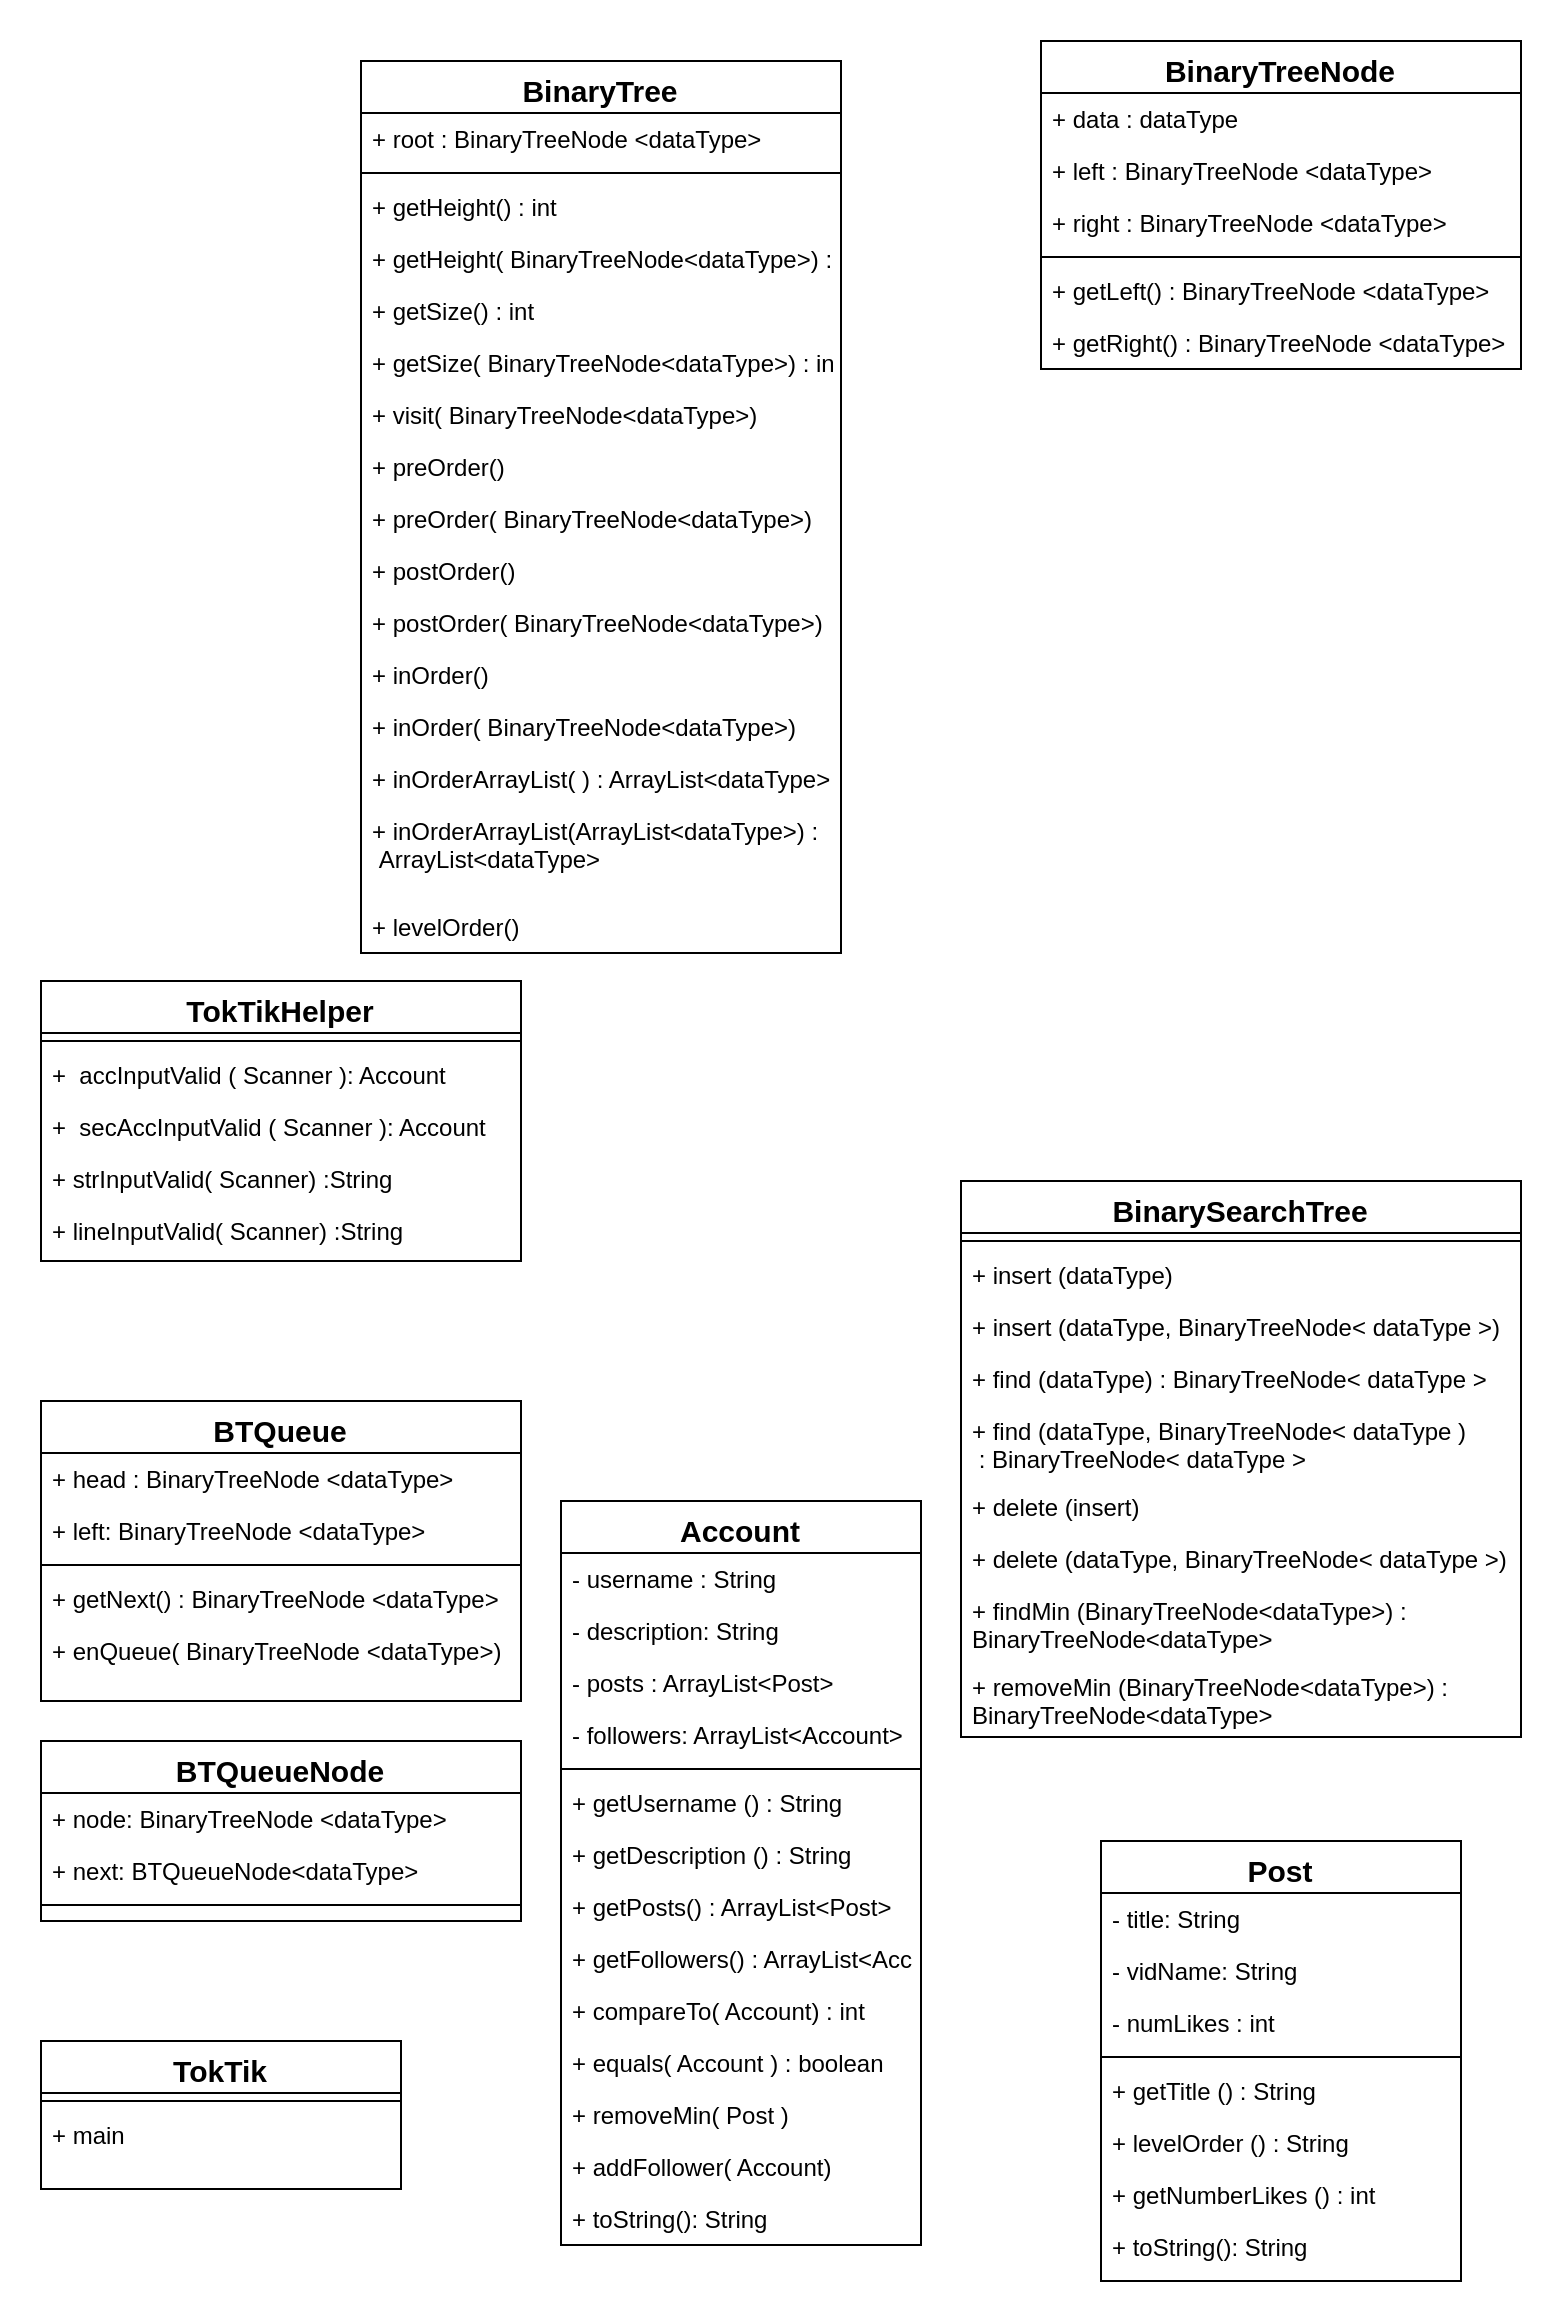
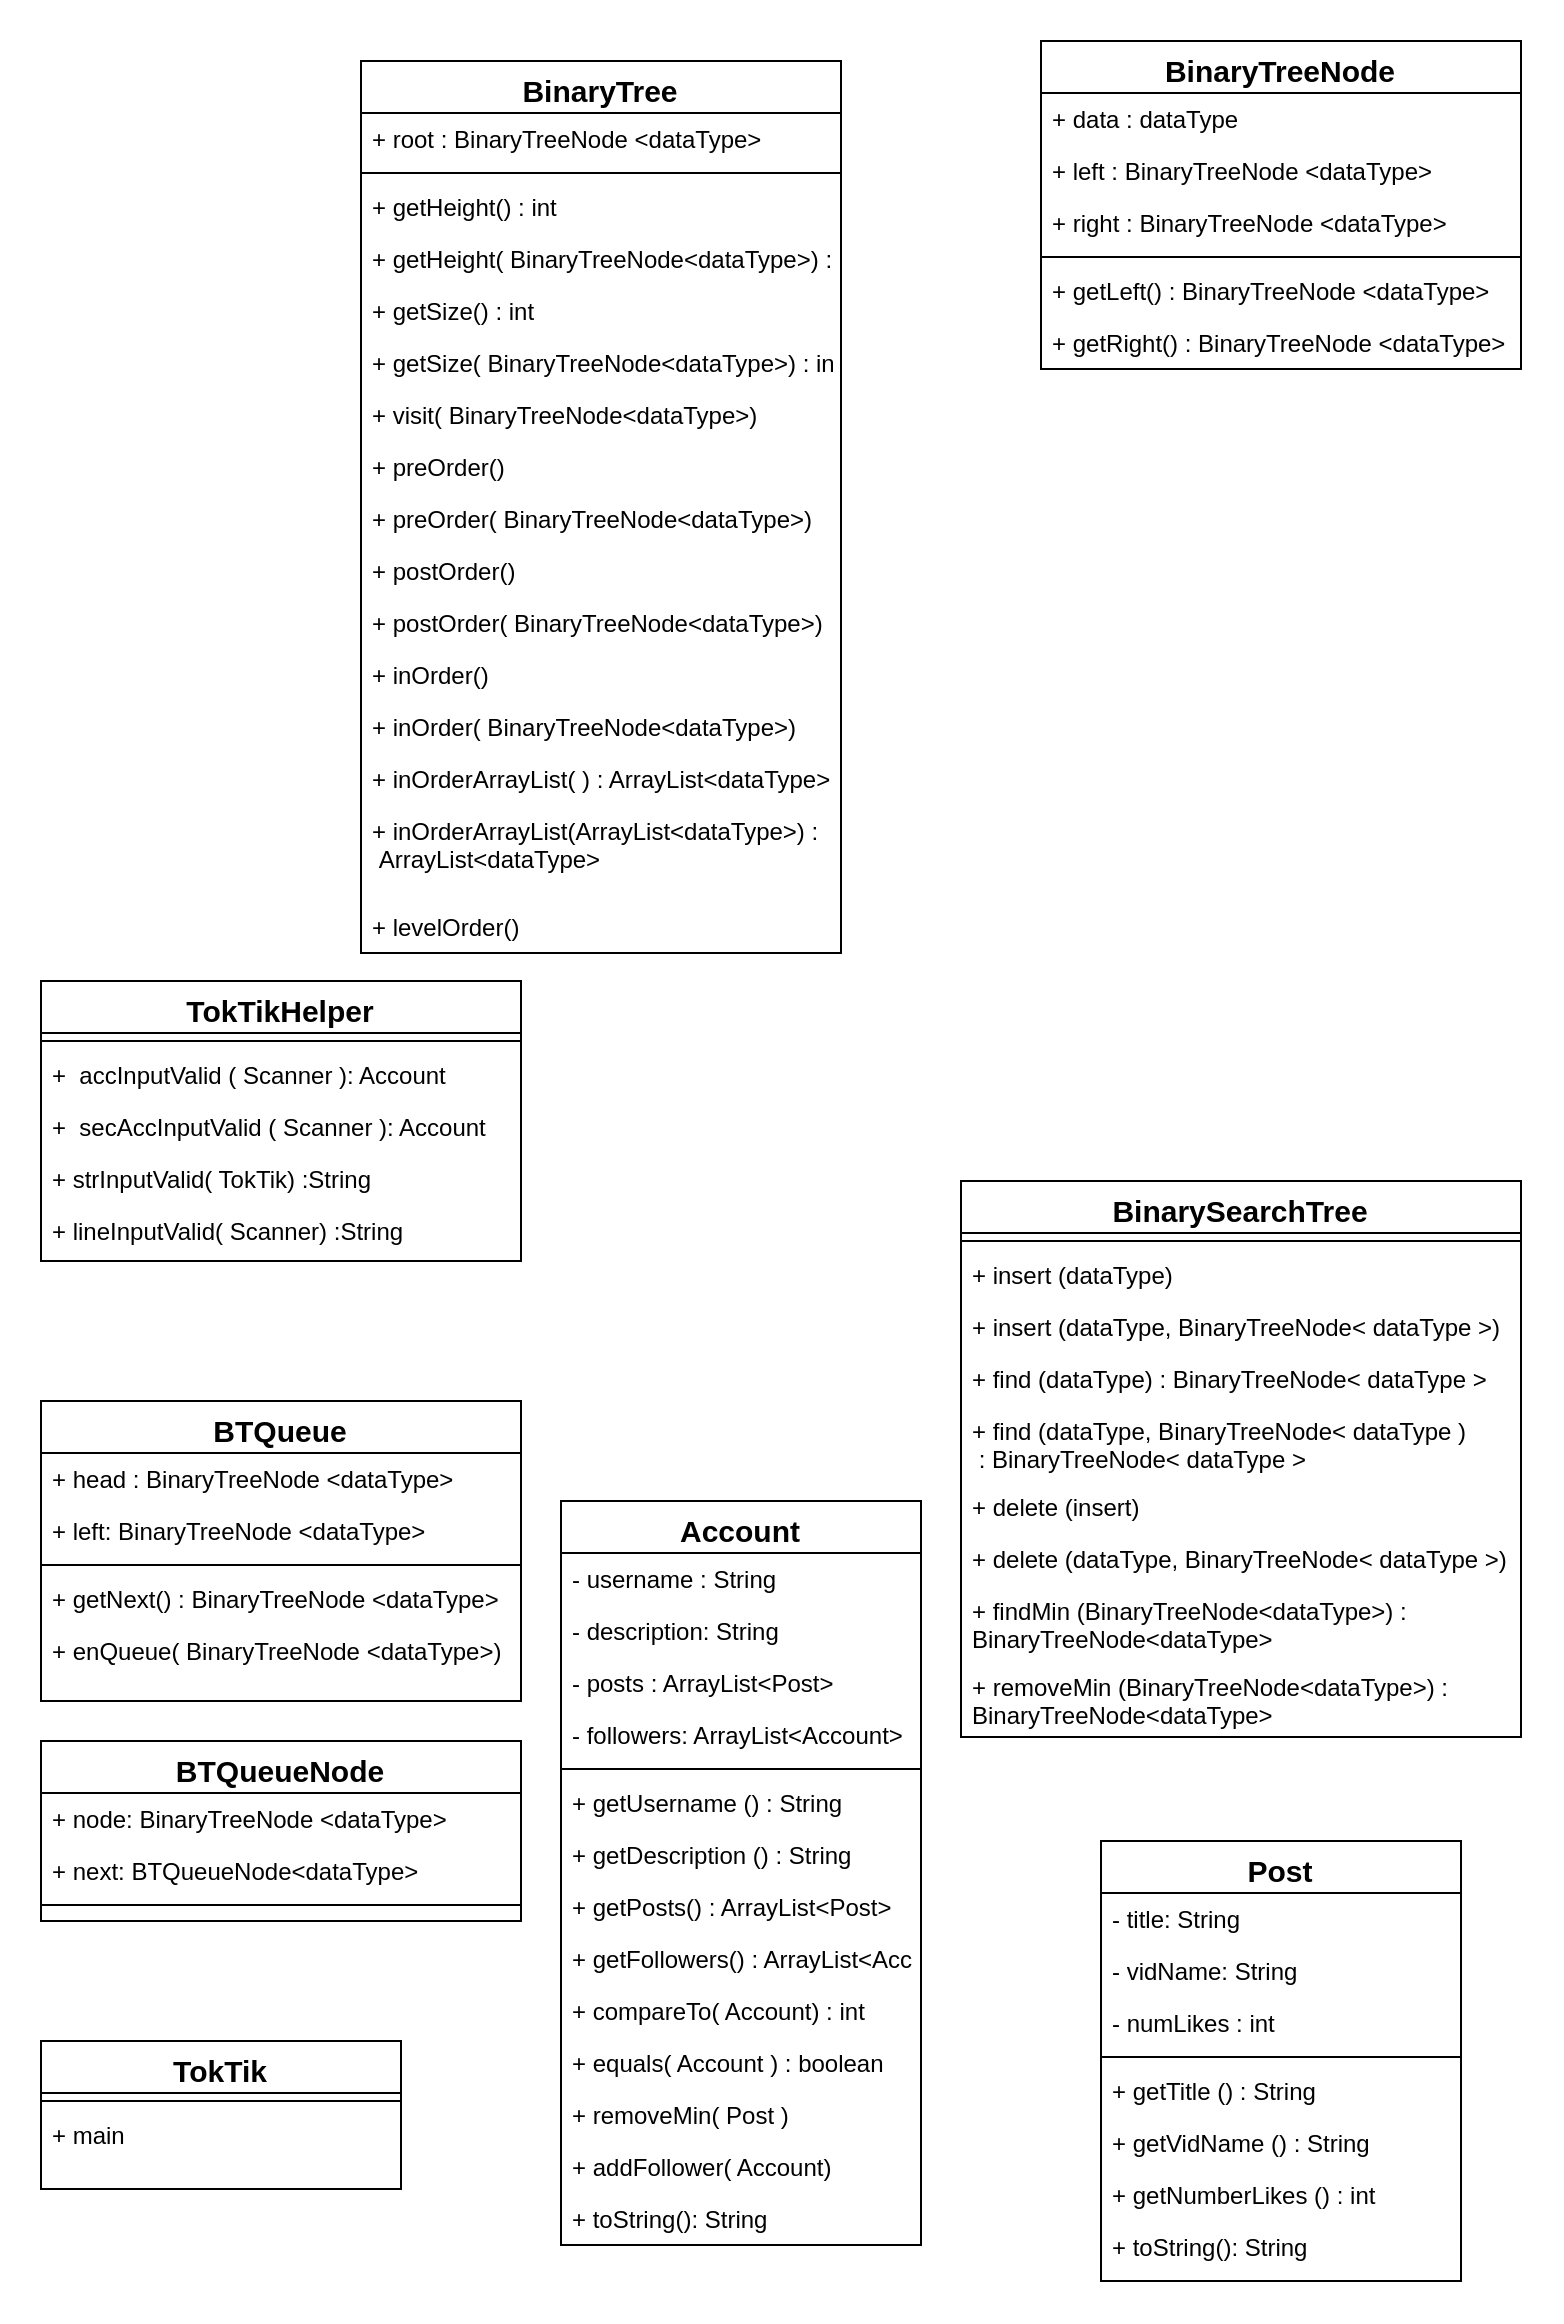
(252, 1180) -> (242, 1180)
(1248, 2144) -> (1251, 2144)
